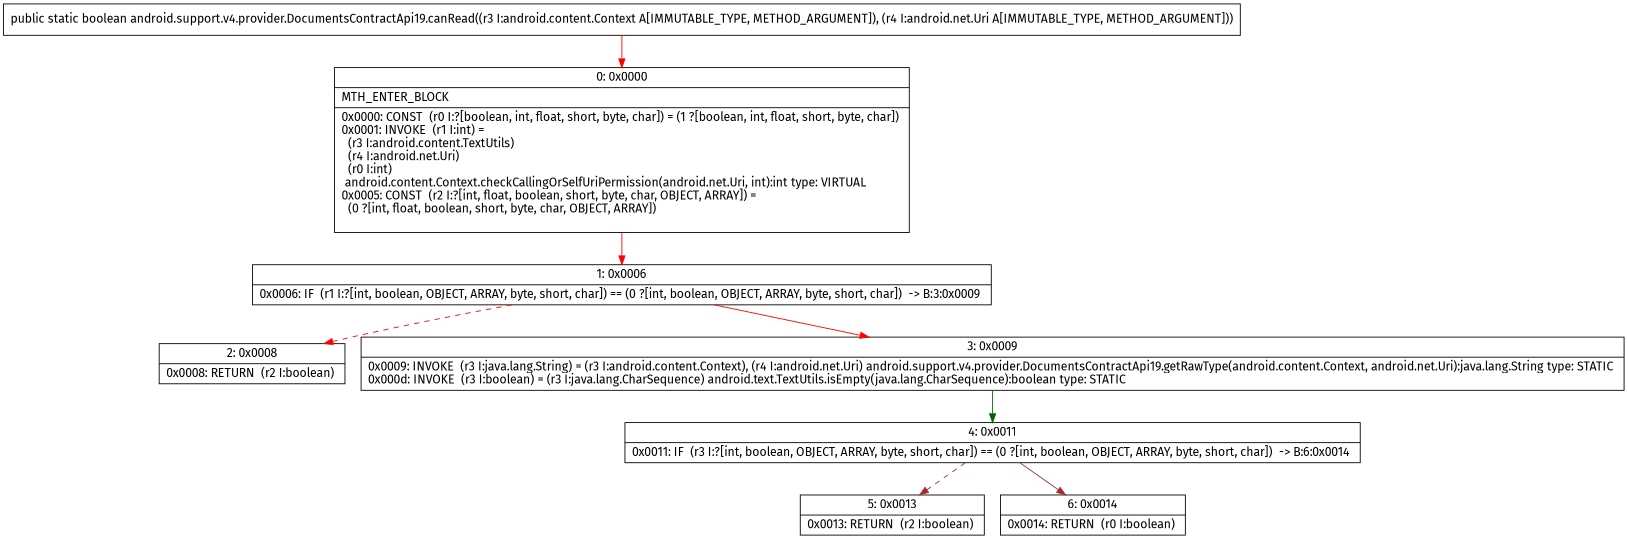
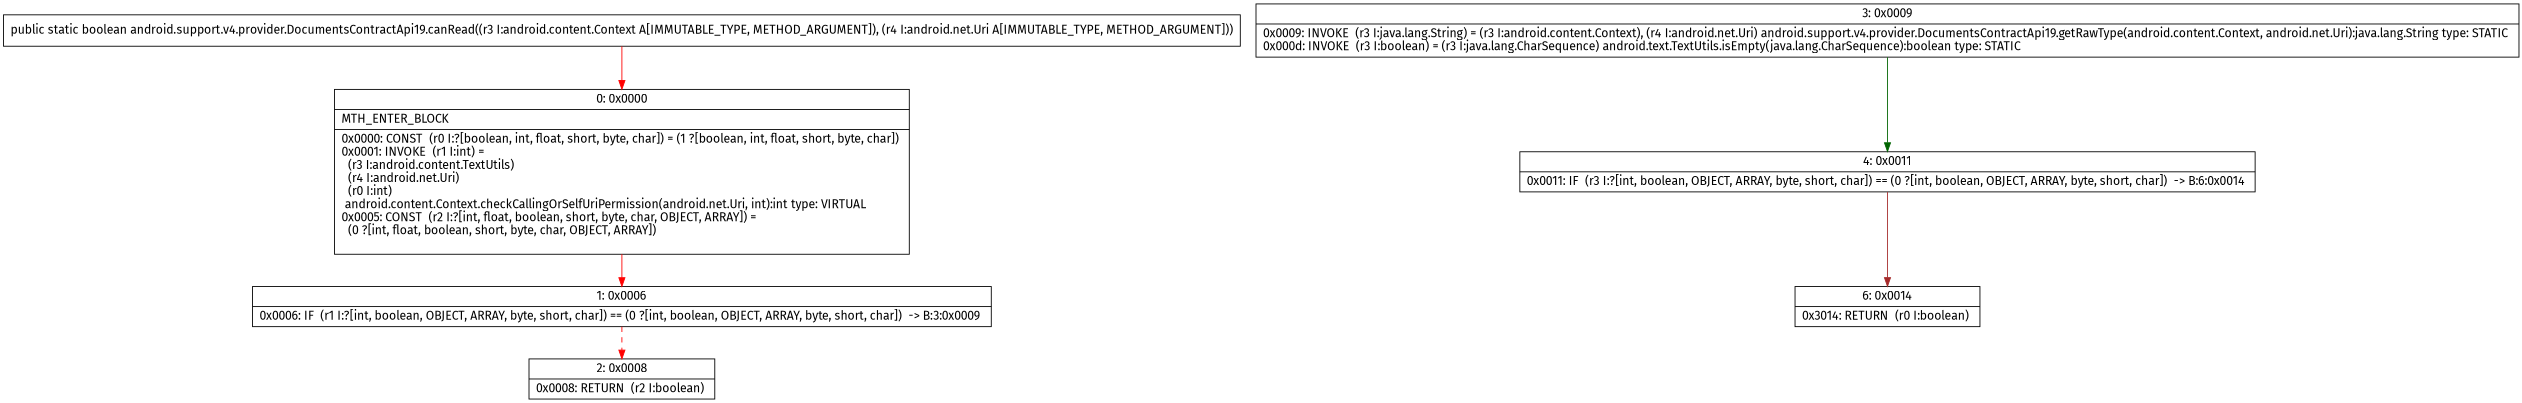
(787, 320) -> none
(892, 515) -> none
(1093, 525) -> (1887, 316)
